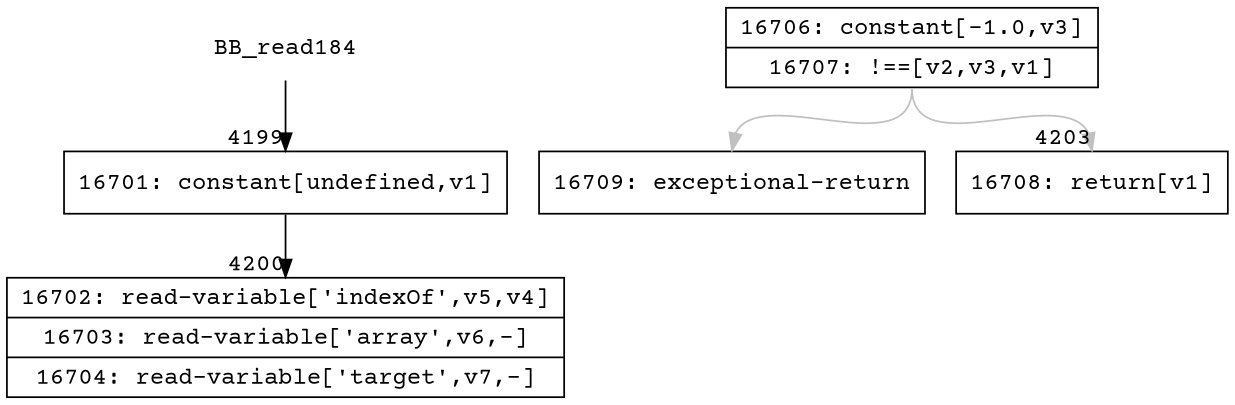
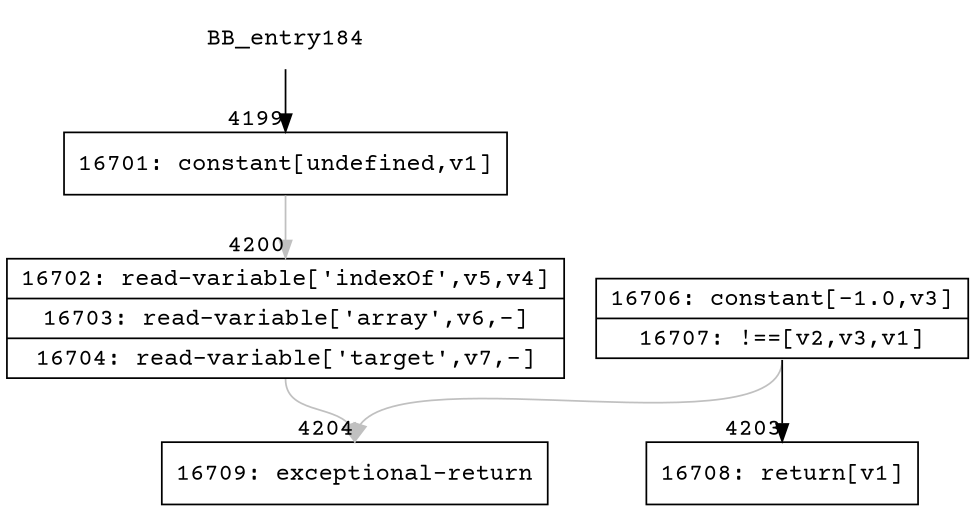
(286, 48) -> (286, 38)
(993, 120) -> (782, 392)
(286, 237) -> (286, 218)
none -> (312, 408)
